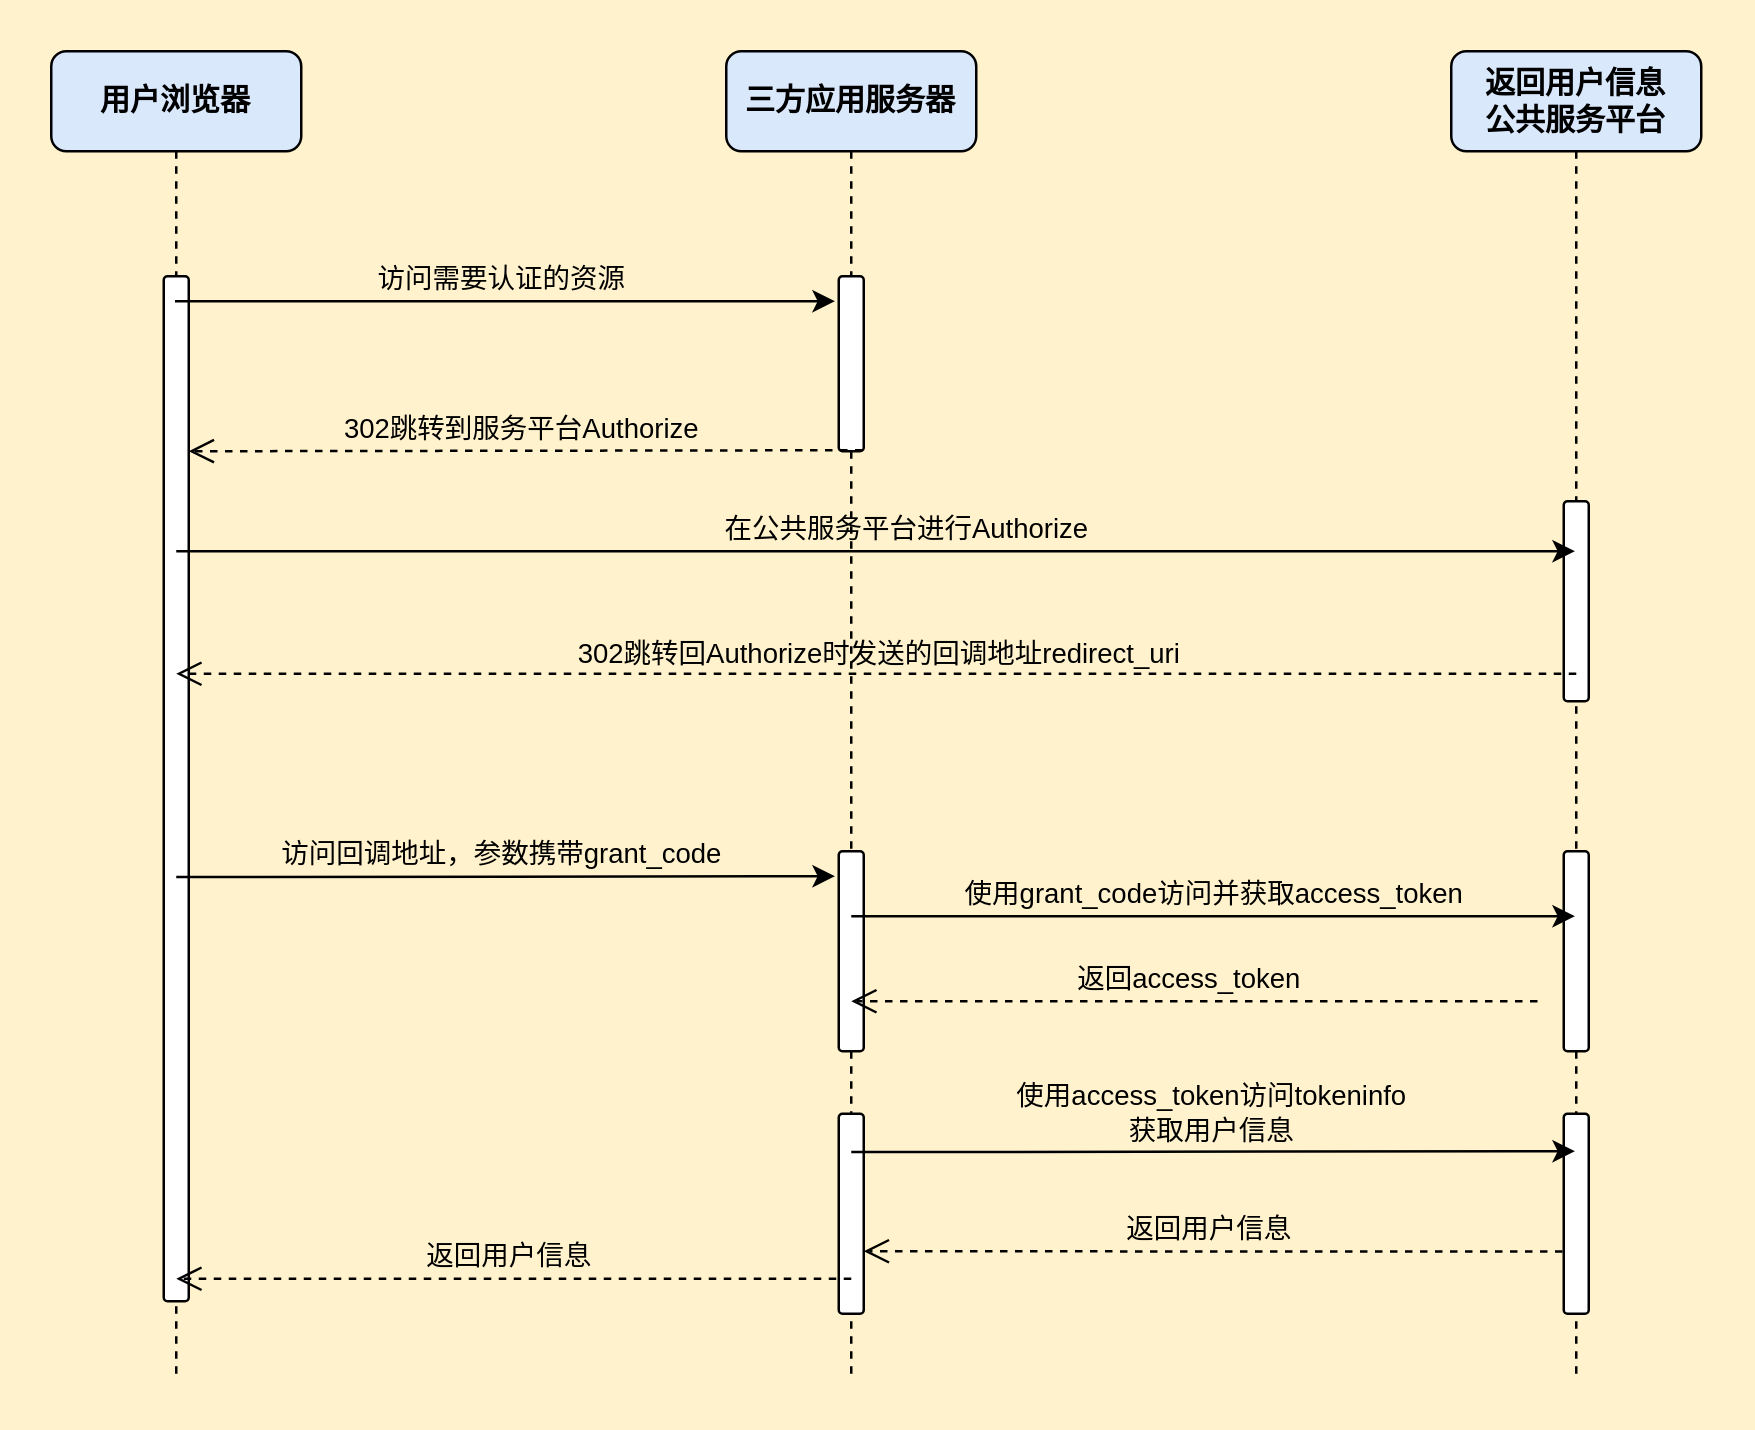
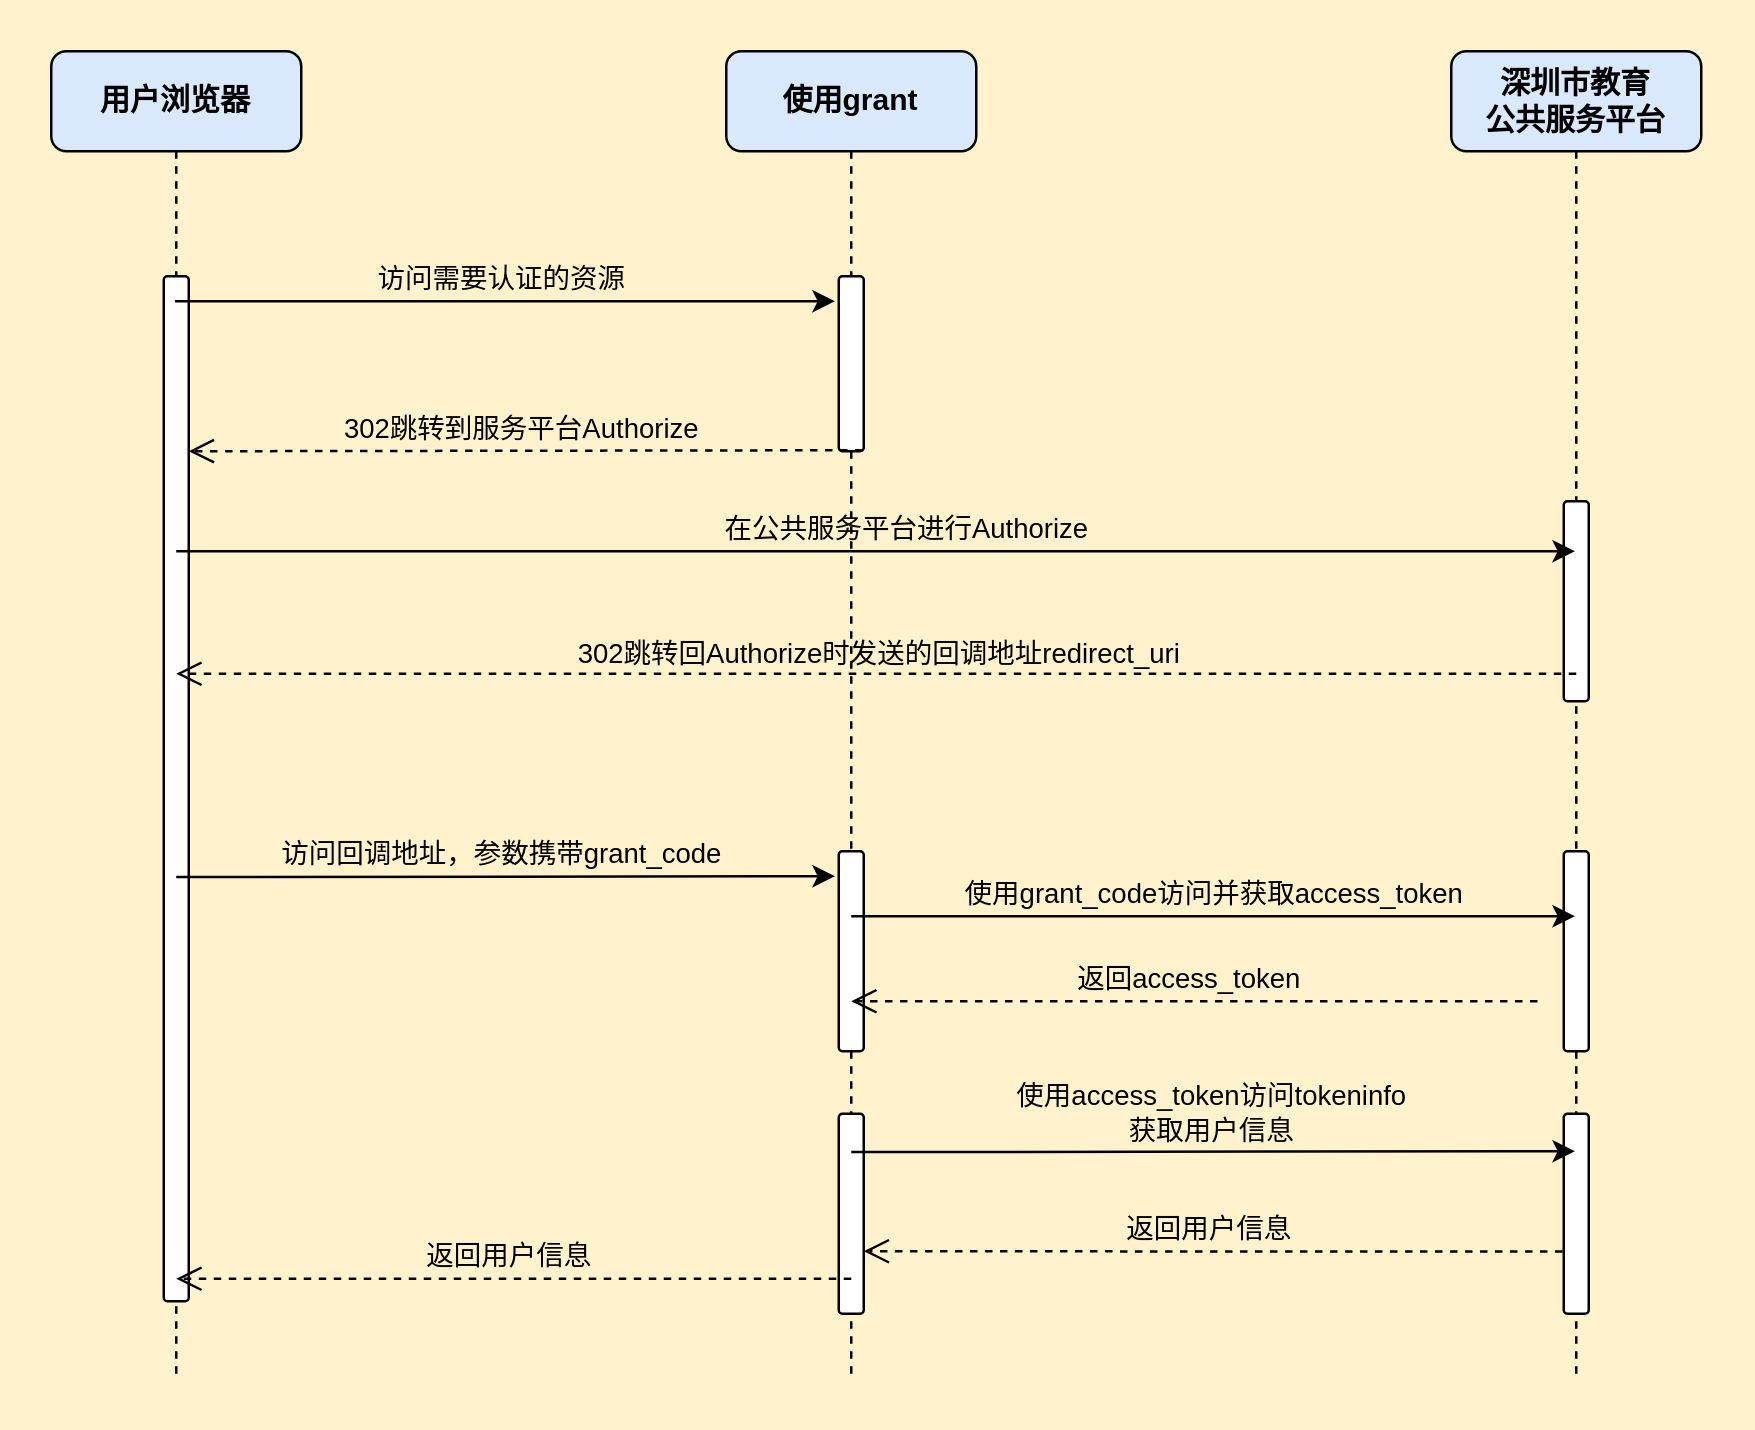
(851, 101) -> (851, 101)
(1576, 101) -> (1576, 101)
